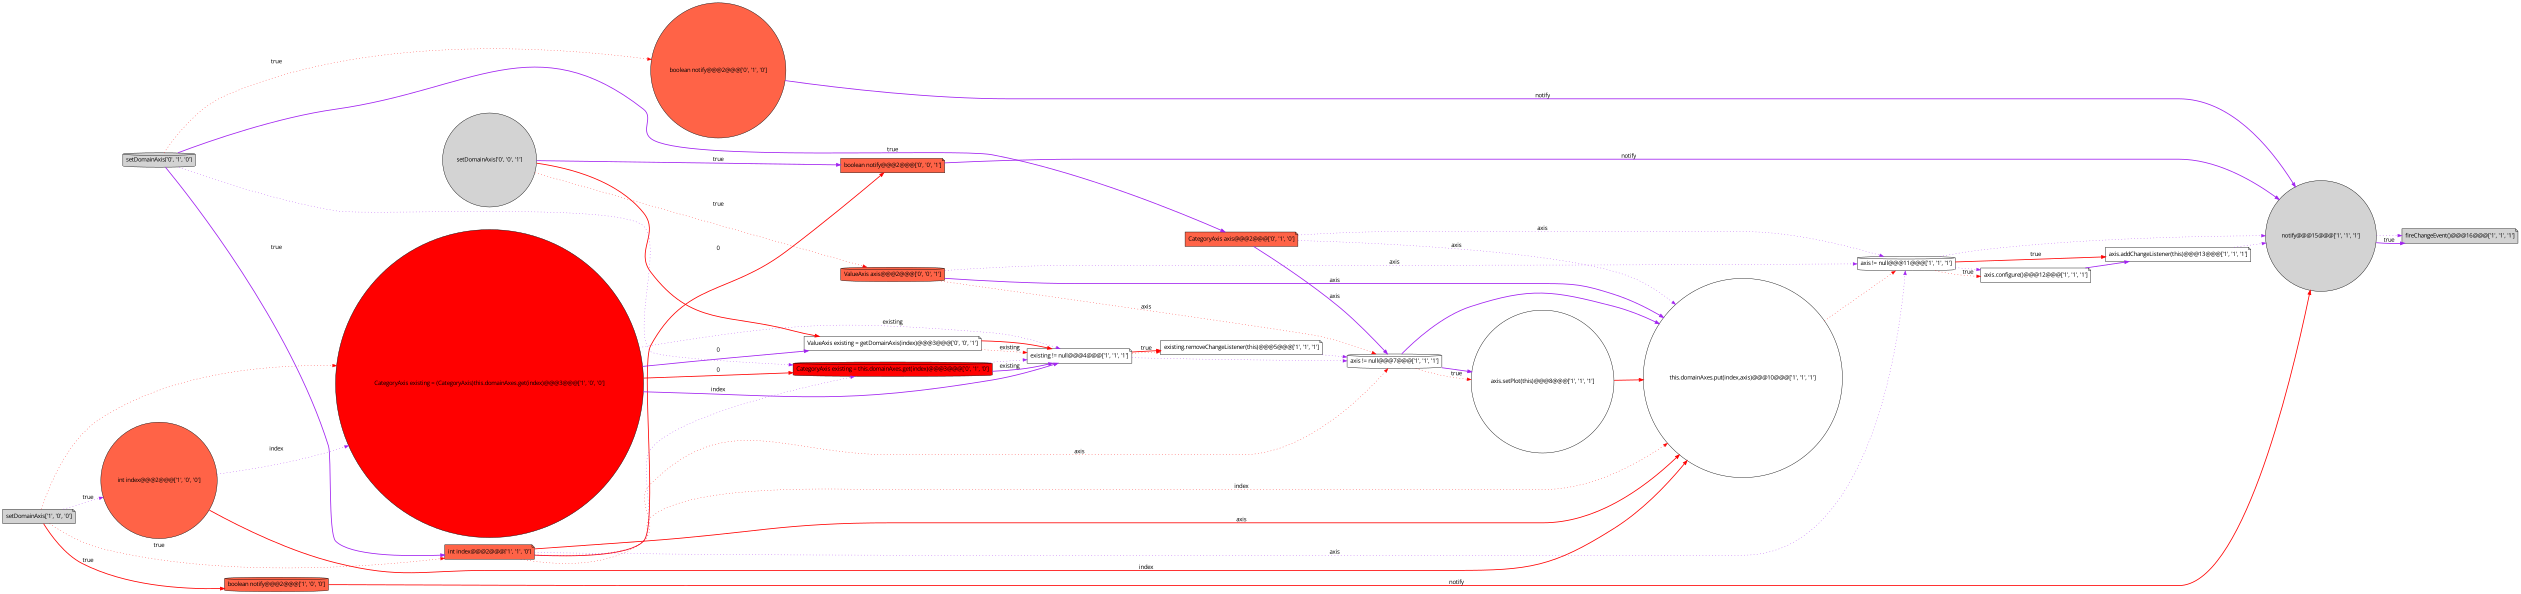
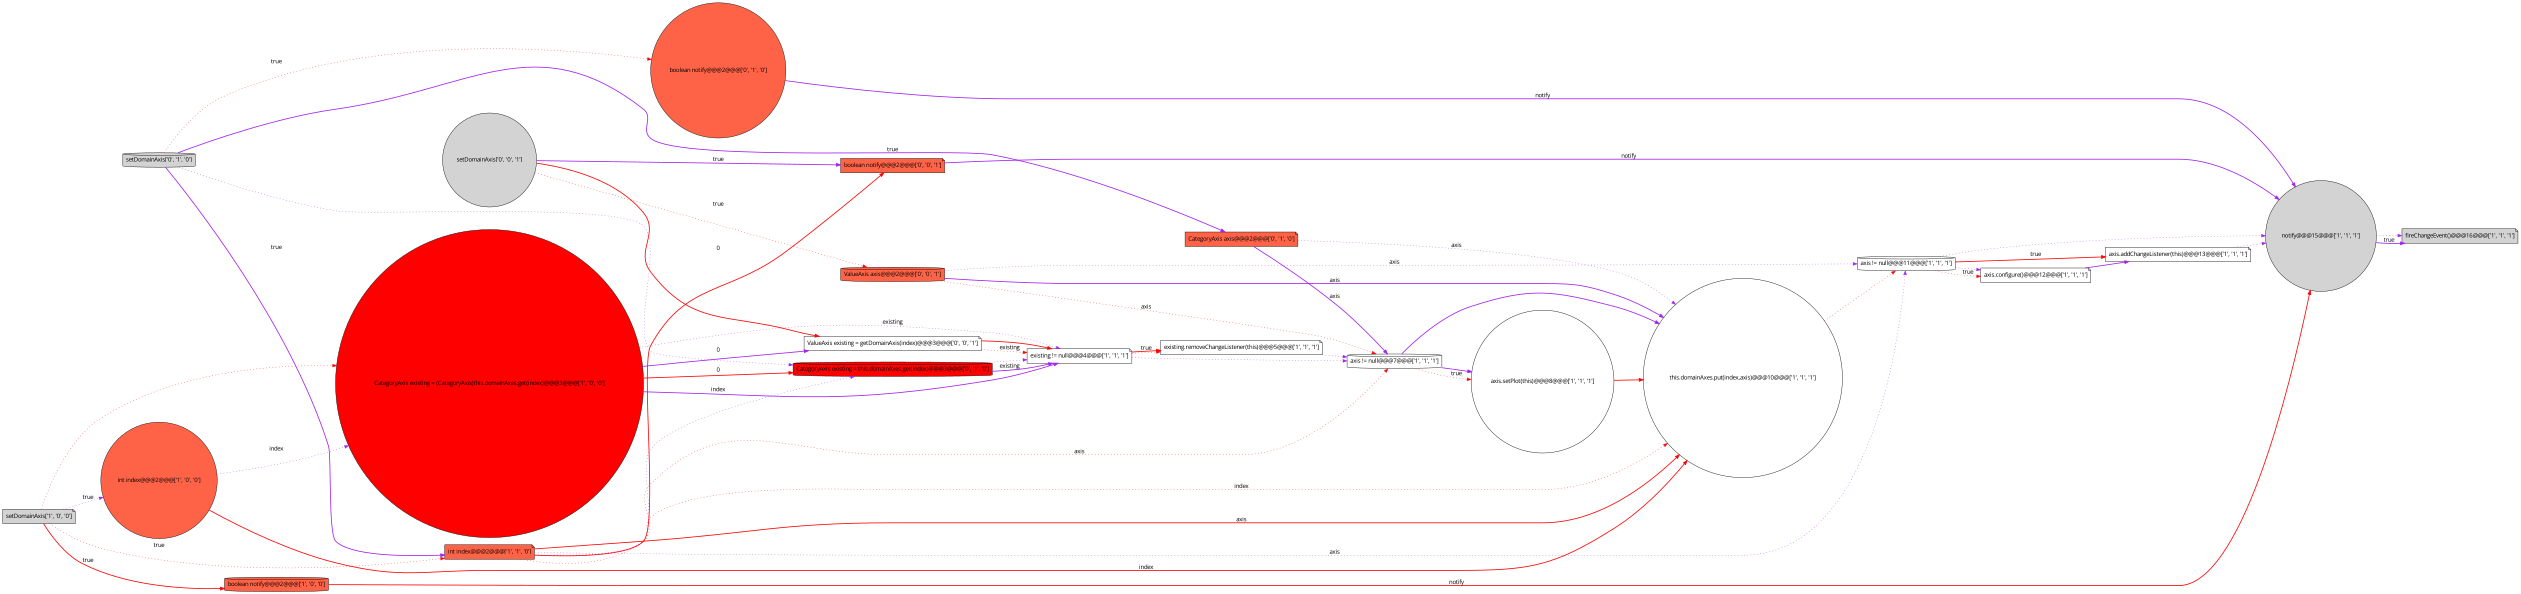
(1590, 232) -> none
